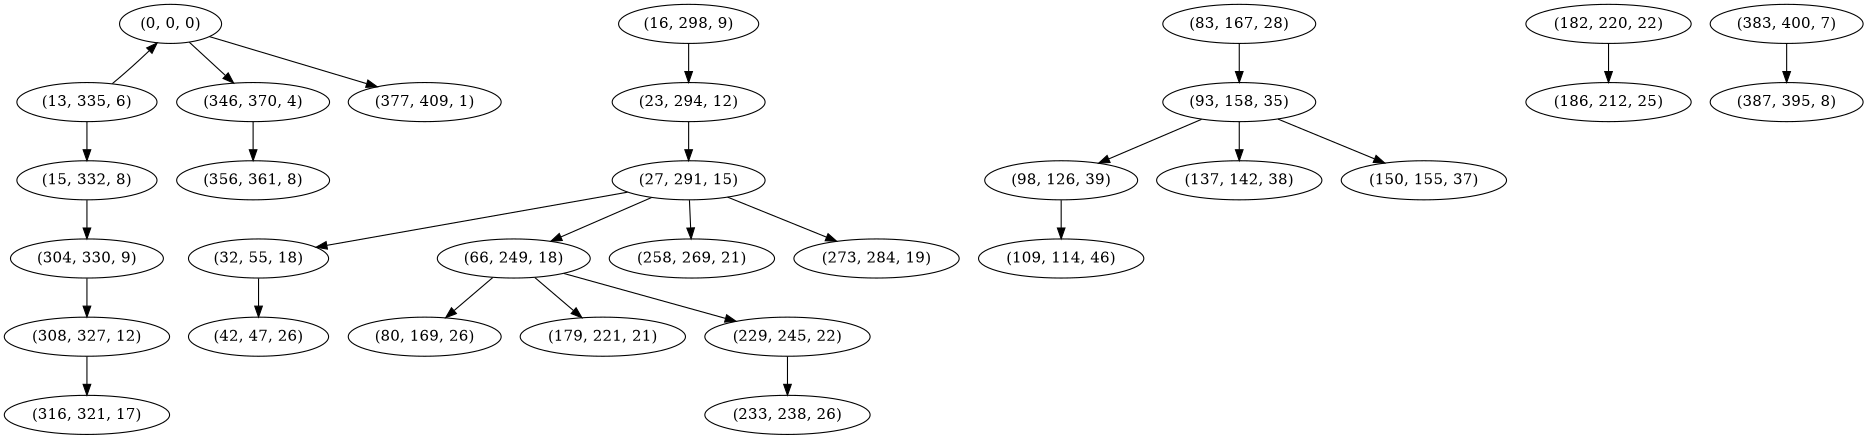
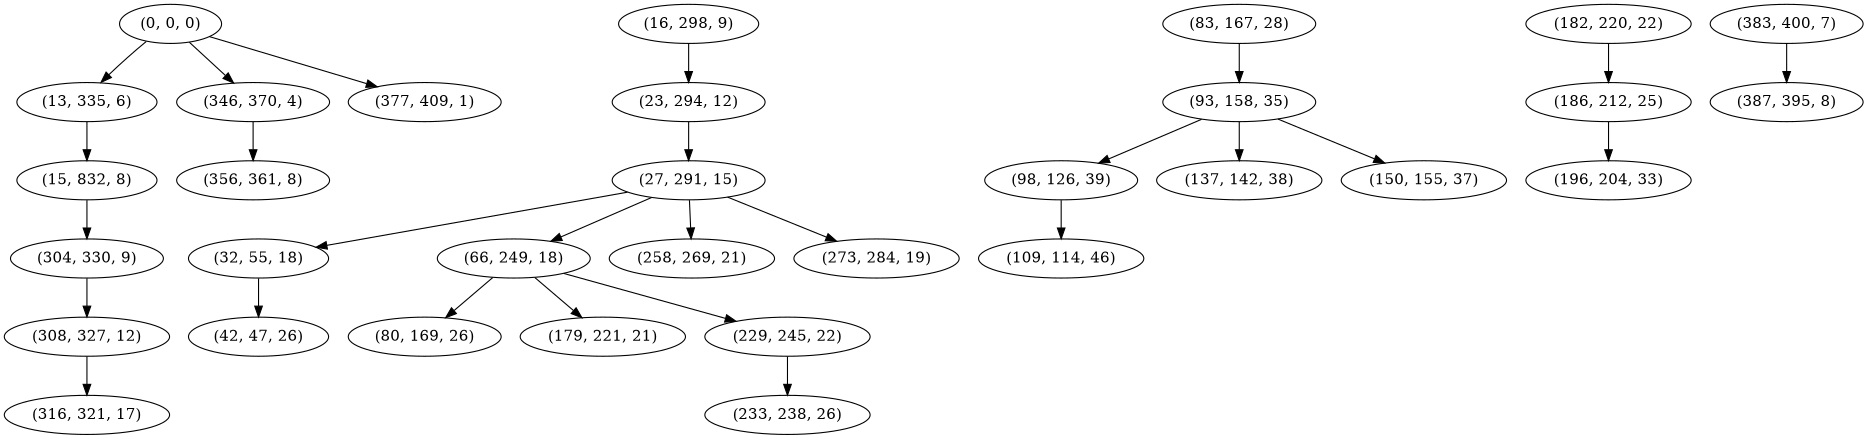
(131, 68) -> (127, 58)
(87, 180) -> (87, 180)
none -> (1609, 180)
